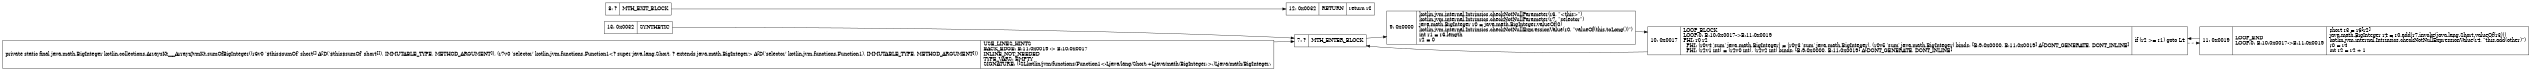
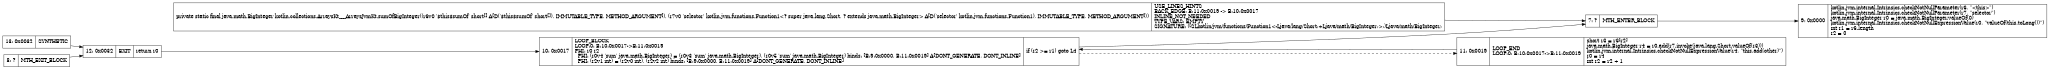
(1333, 9) -> (125, 51)
(982, 30) -> (75, 46)
(1640, 32) -> (348, 52)
